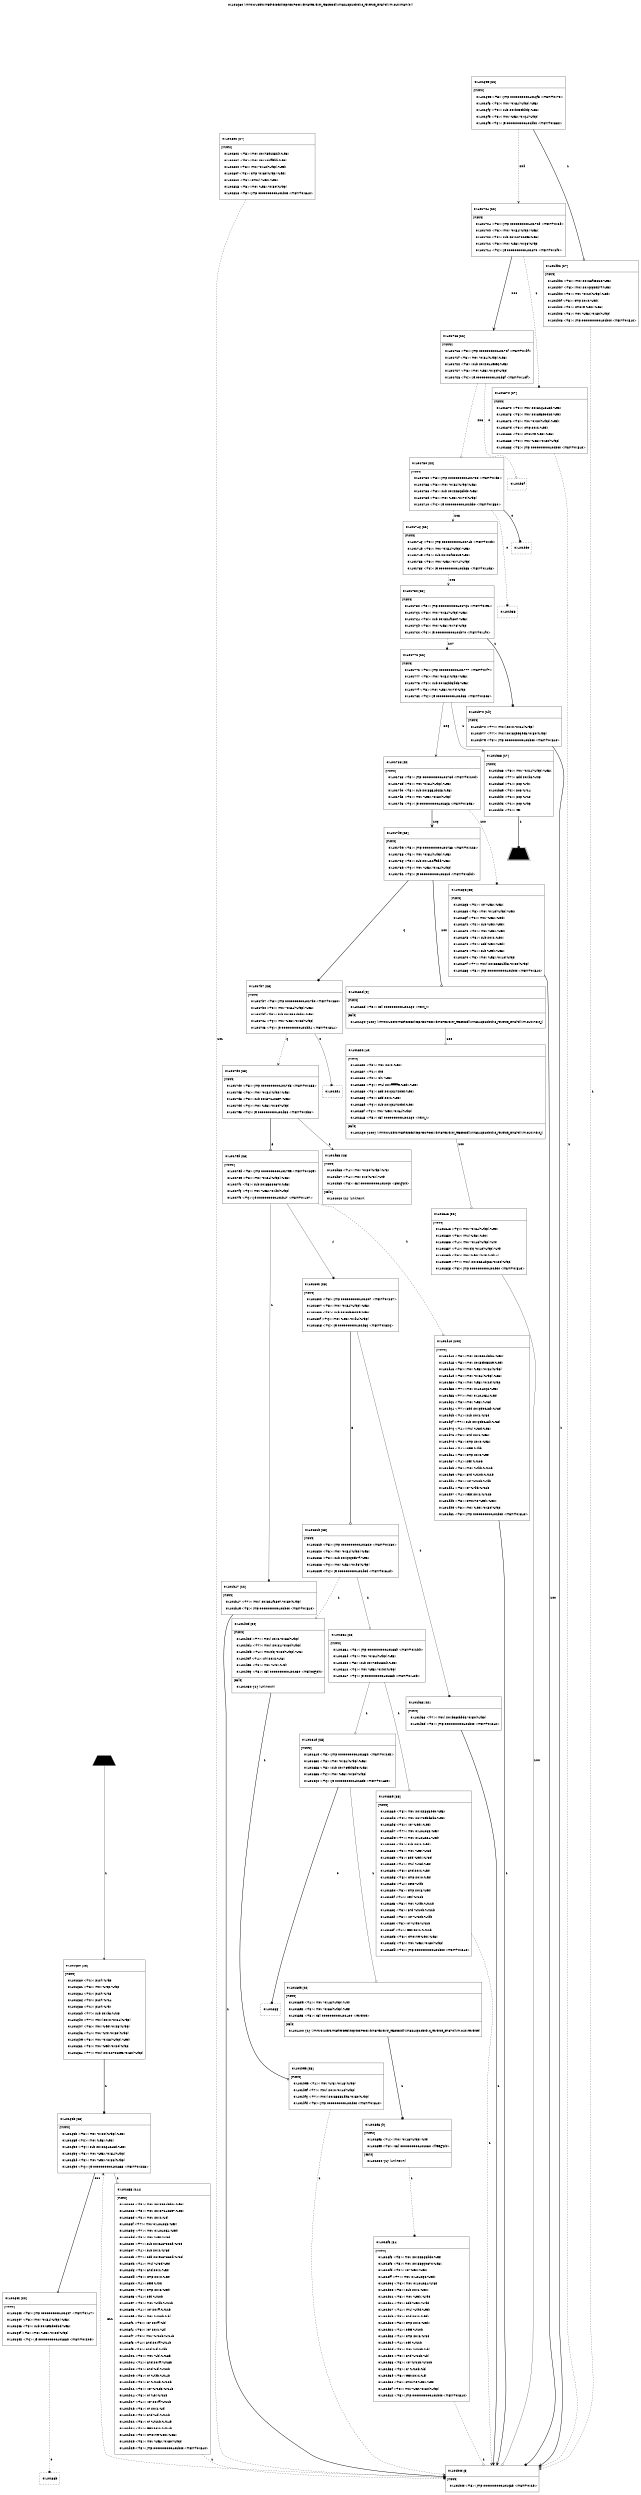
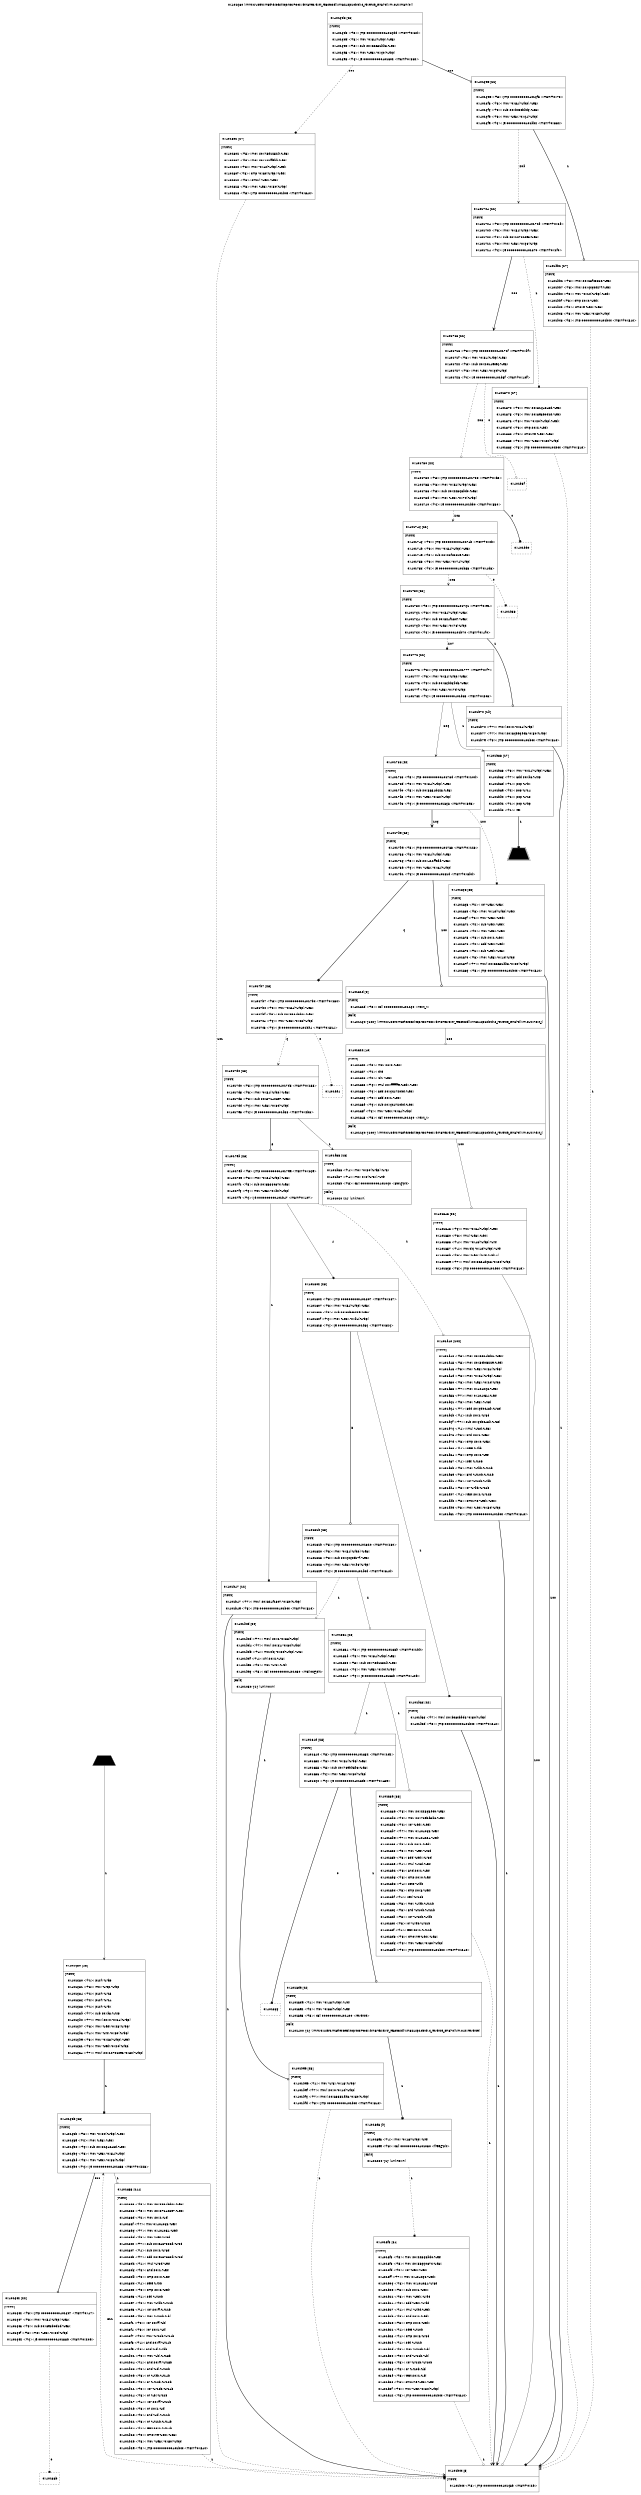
none -> (375, 39)
(504, 556) -> (498, 588)
(505, 669) -> (505, 669)
(326, 1058) -> (326, 1058)
(361, 1884) -> (361, 1884)
